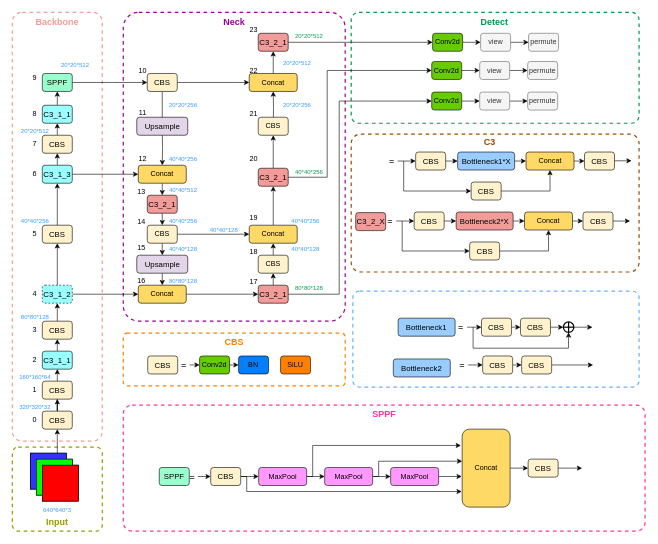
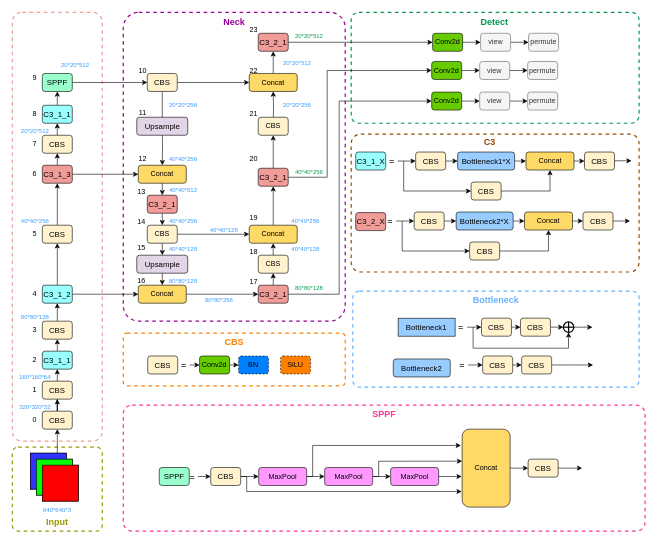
(57, 21) -> none
none -> (371, 161)
(57, 174) -> (57, 174)
(485, 221) -> (485, 221)
(57, 294) -> (57, 294)
none -> (219, 300)
none -> (496, 300)
(427, 327) -> (427, 327)
(254, 365) -> (254, 365)
(296, 365) -> (296, 365)
